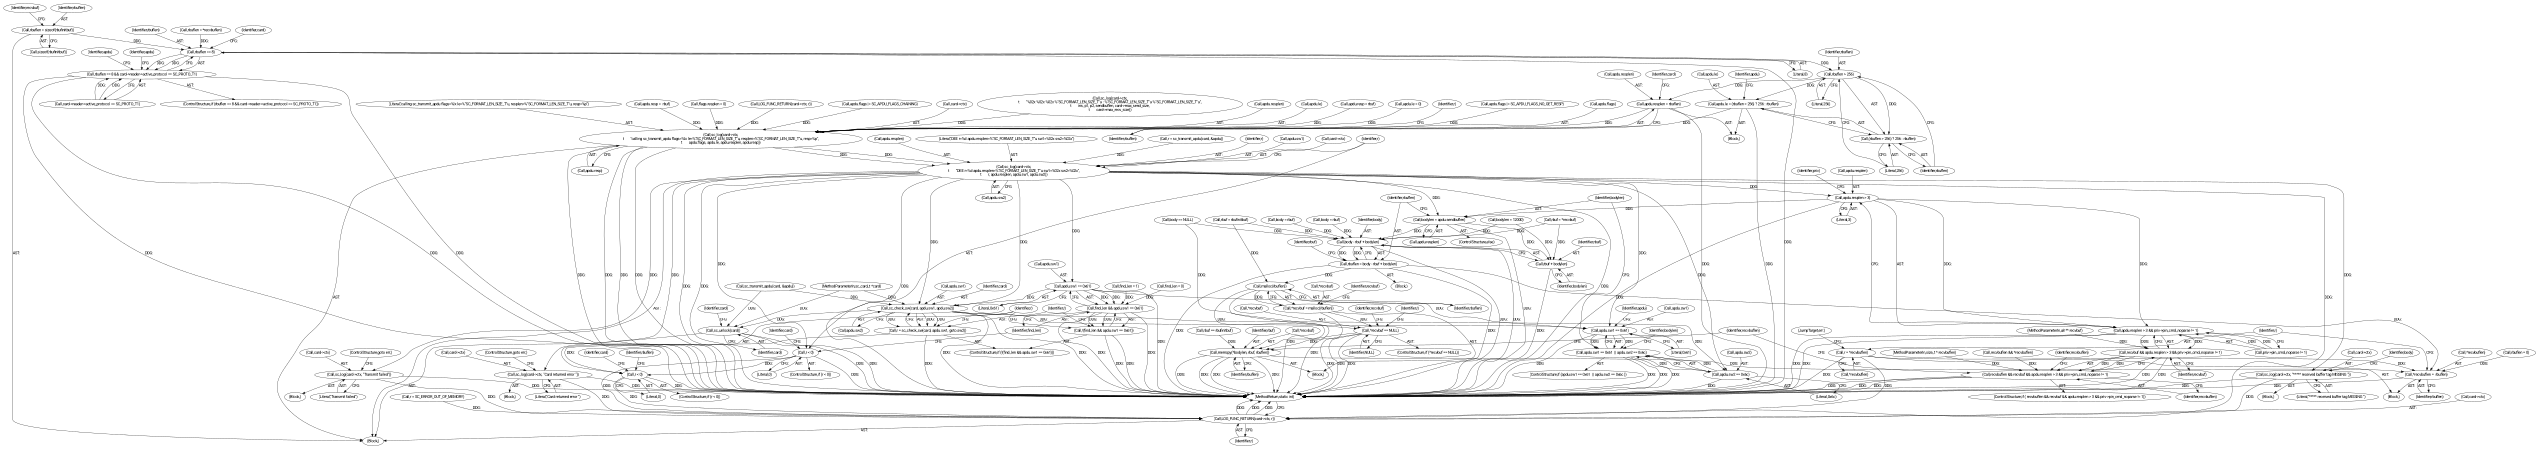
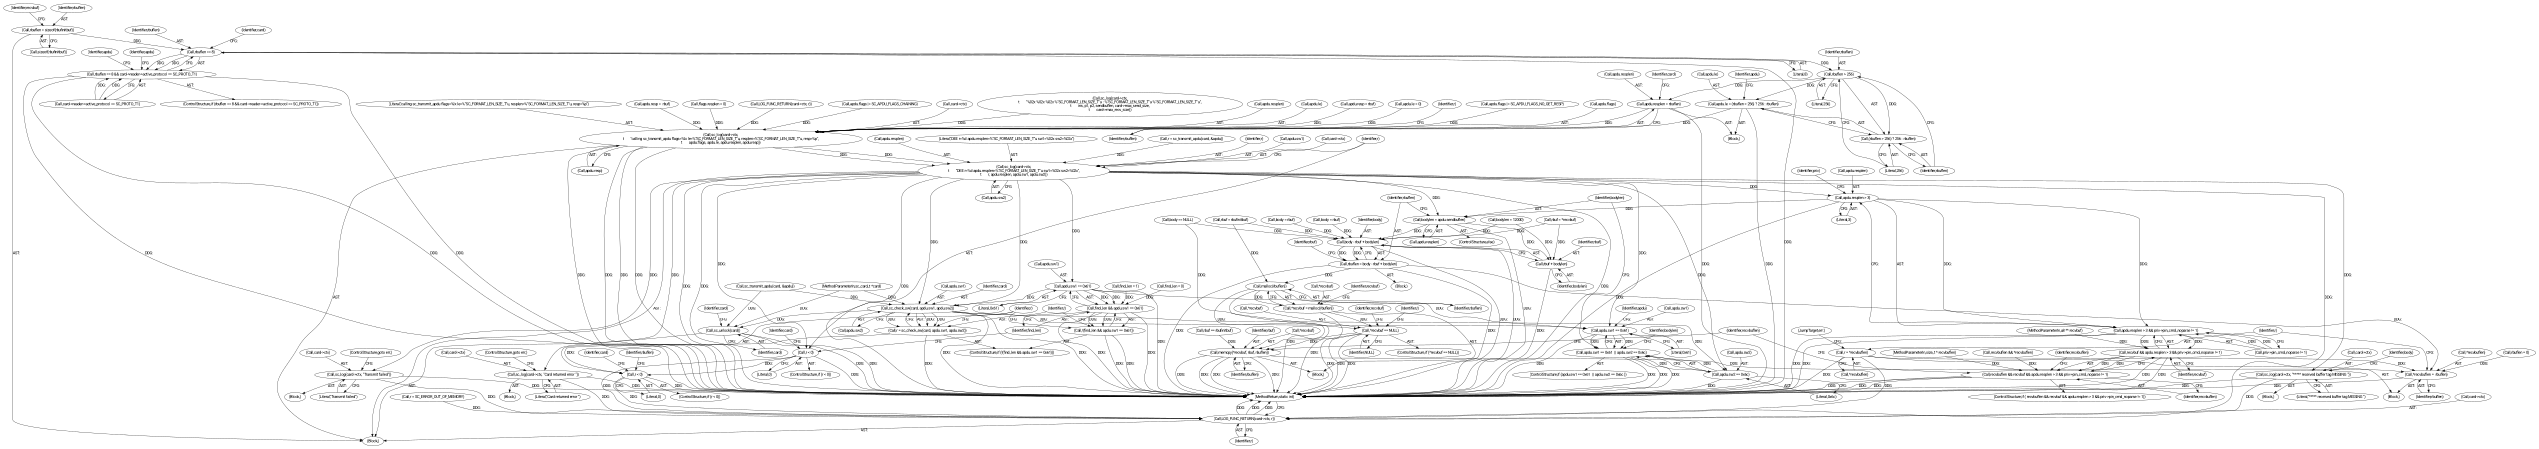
(201, 30) -> none
(927, 331) -> (927, 331)
(1240, 353) -> (1240, 353)
